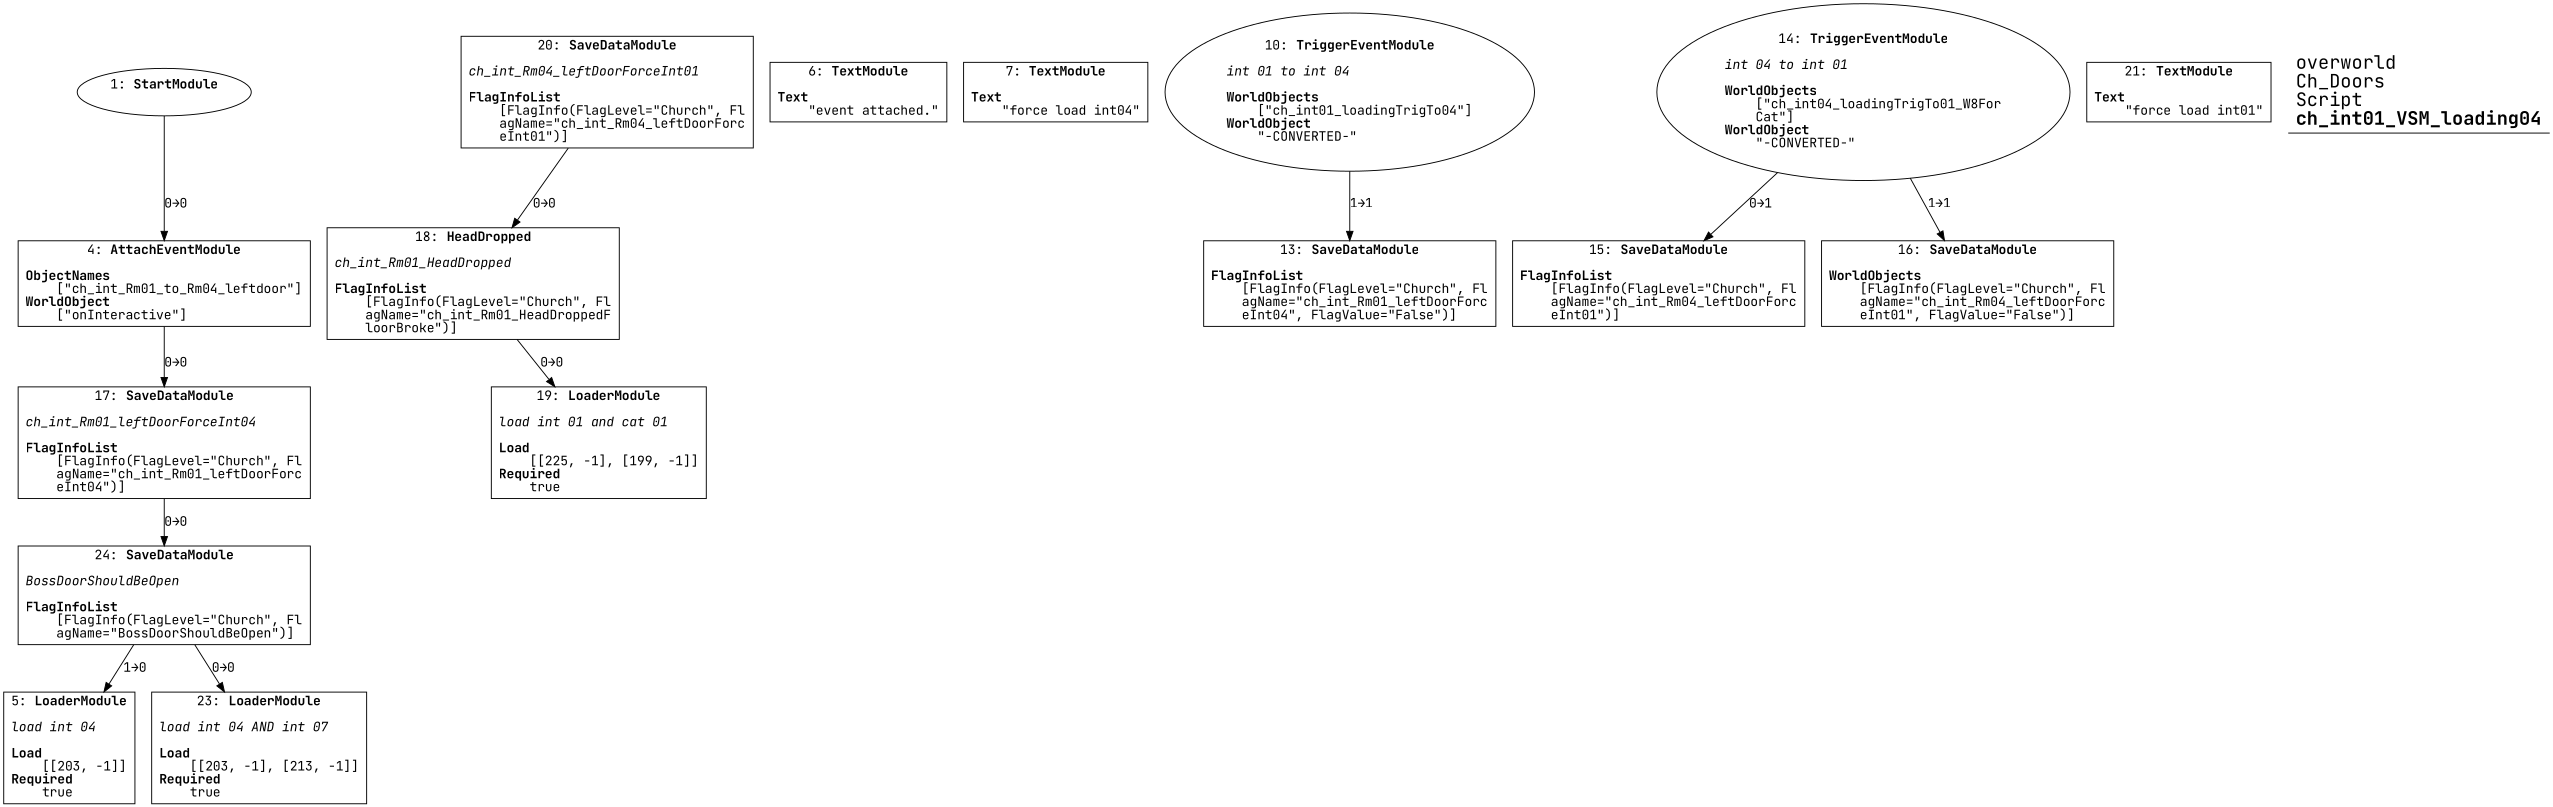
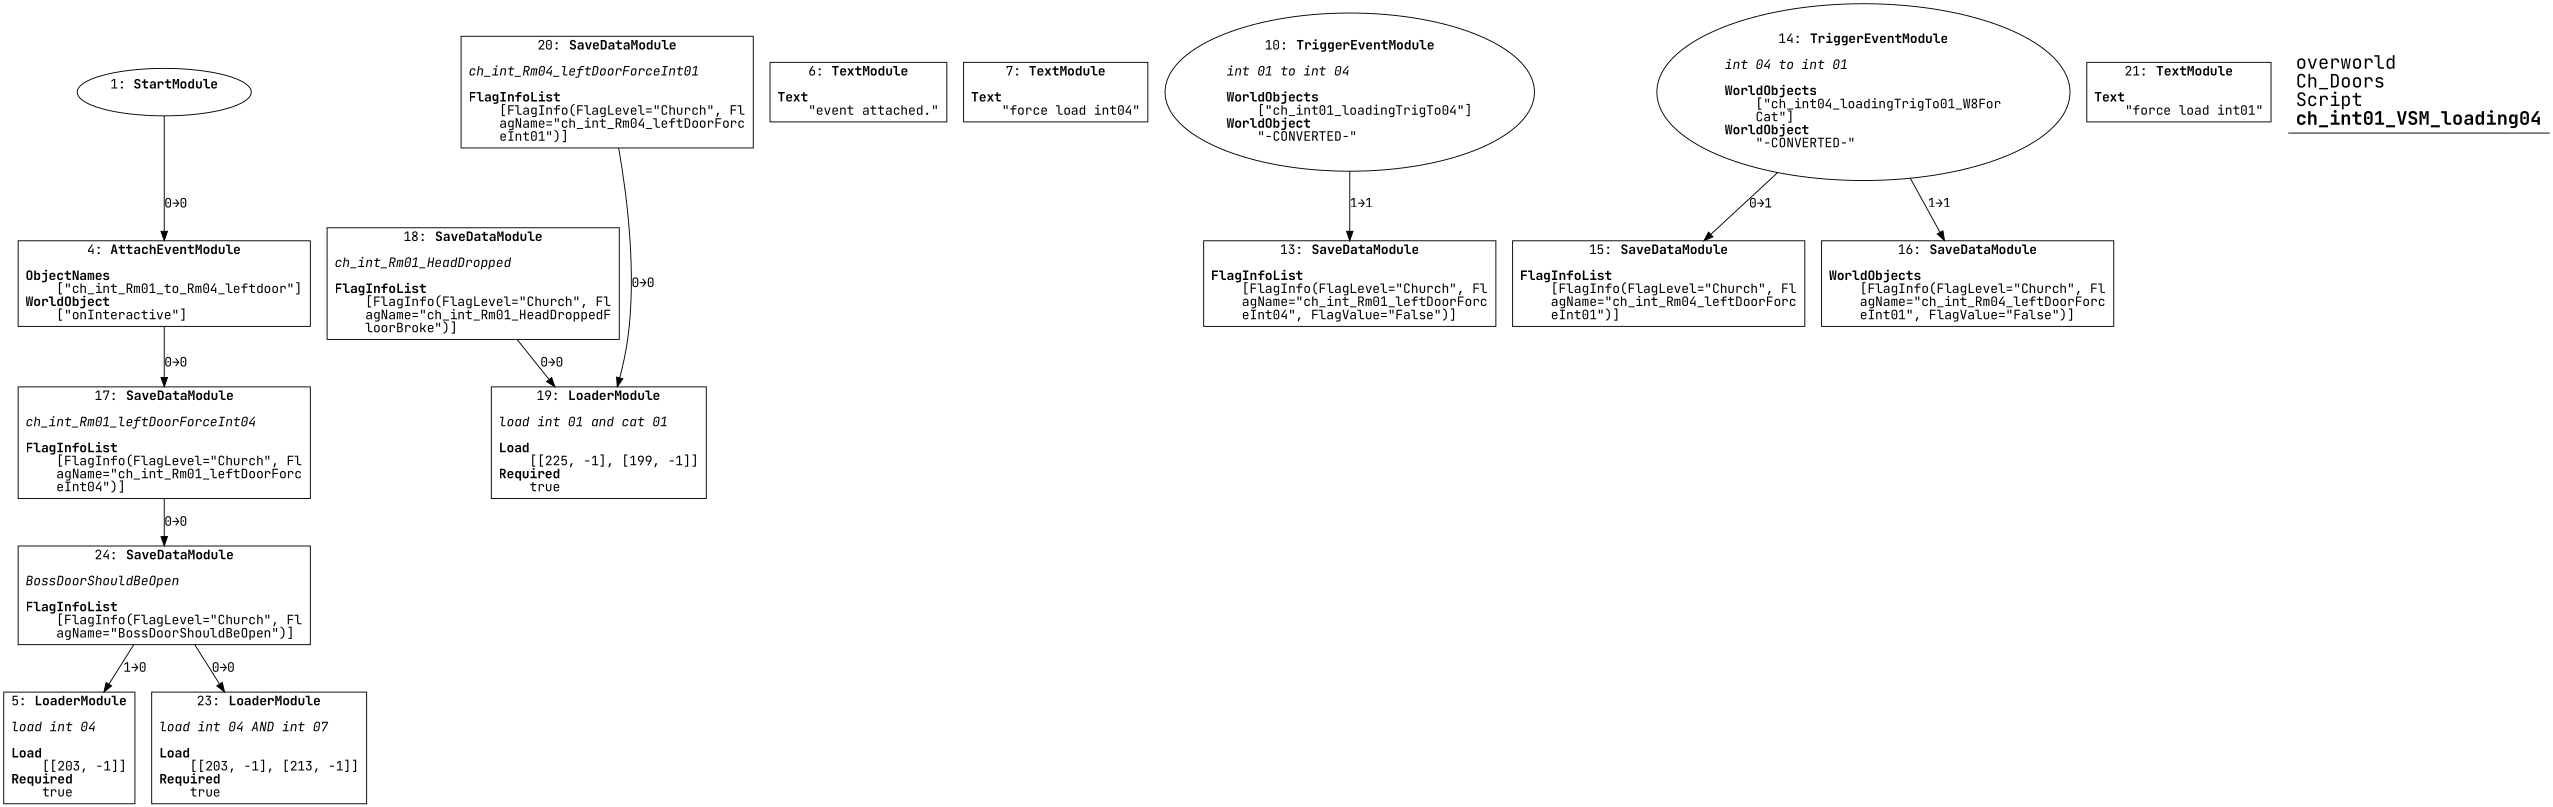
(543, 184) -> (631, 263)
(489, 237) -> (489, 237)
